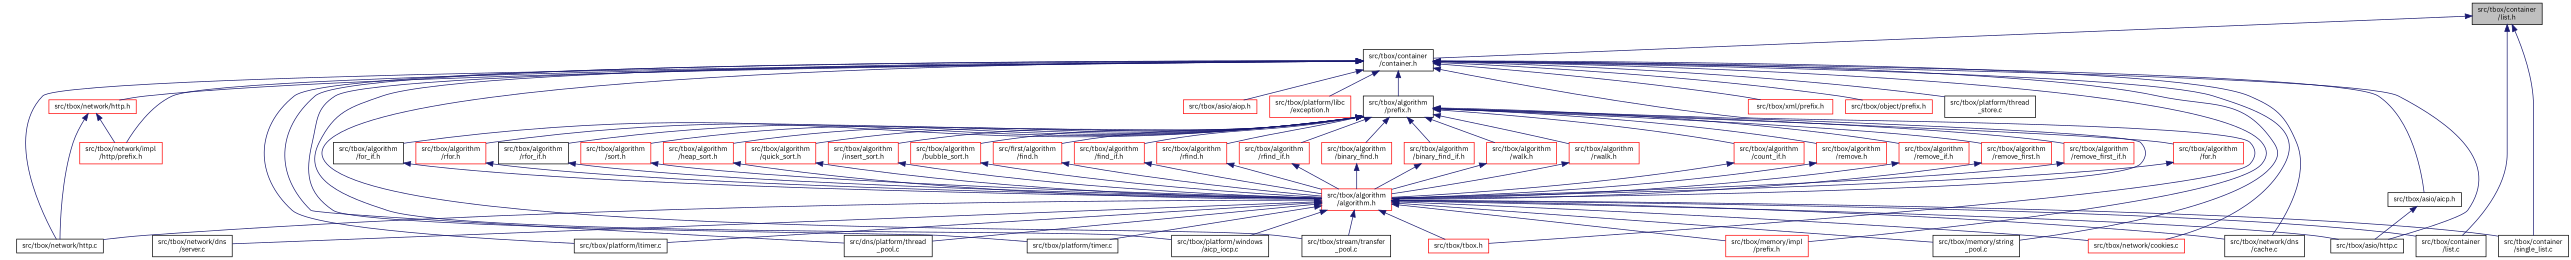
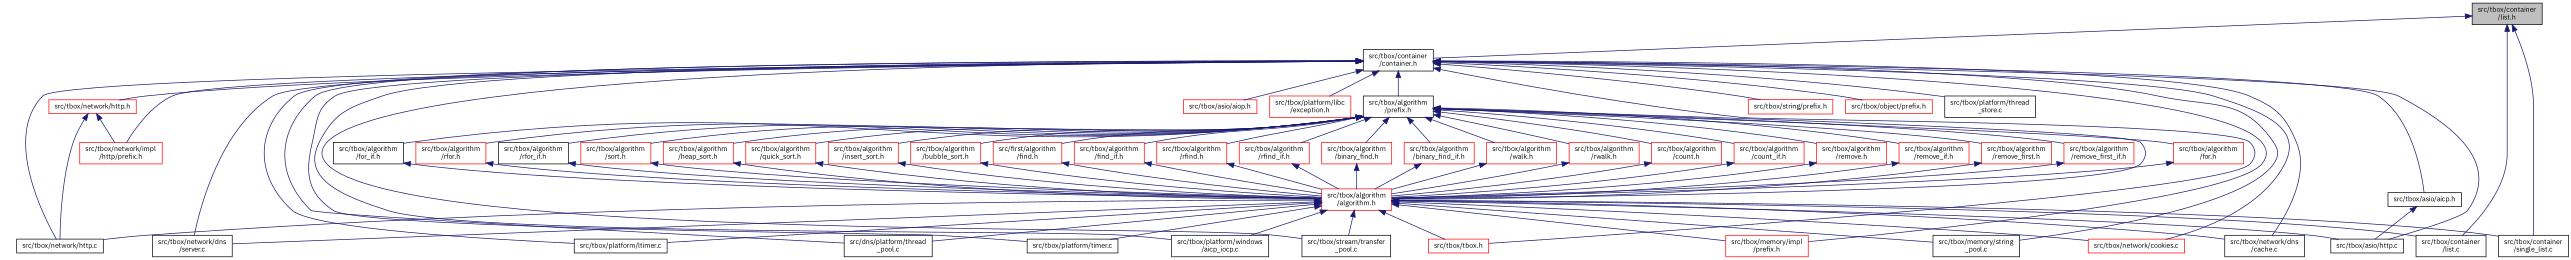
none -> (732, 69)
(1791, 107) -> (1791, 107)
none -> (1687, 153)
